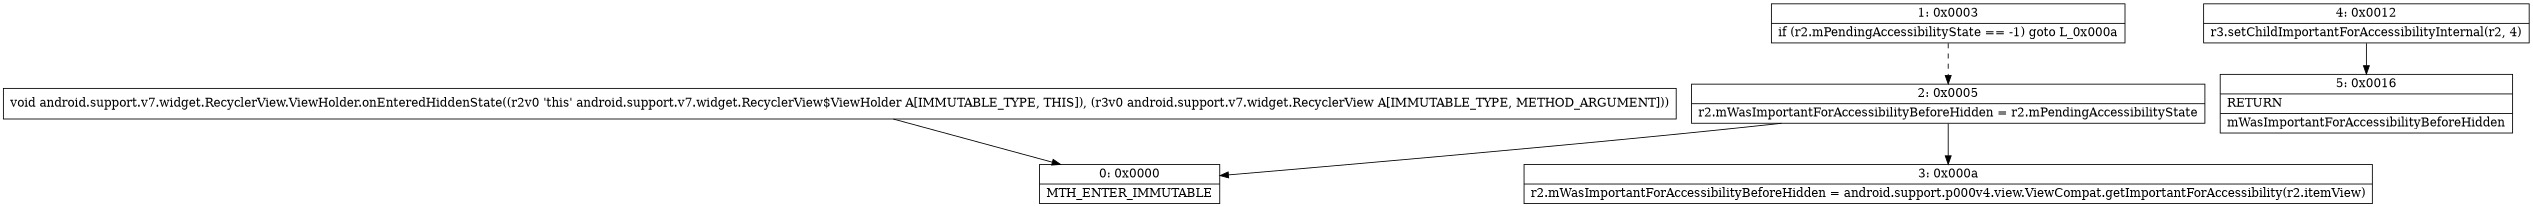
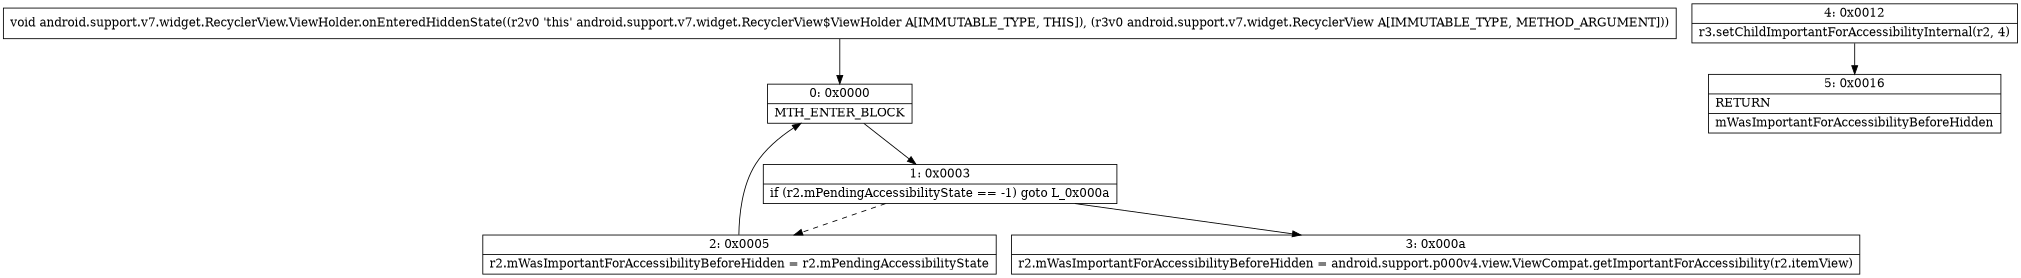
(1948, 140) -> (1183, 219)
none -> (886, 141)
(1130, 193) -> (840, 113)
